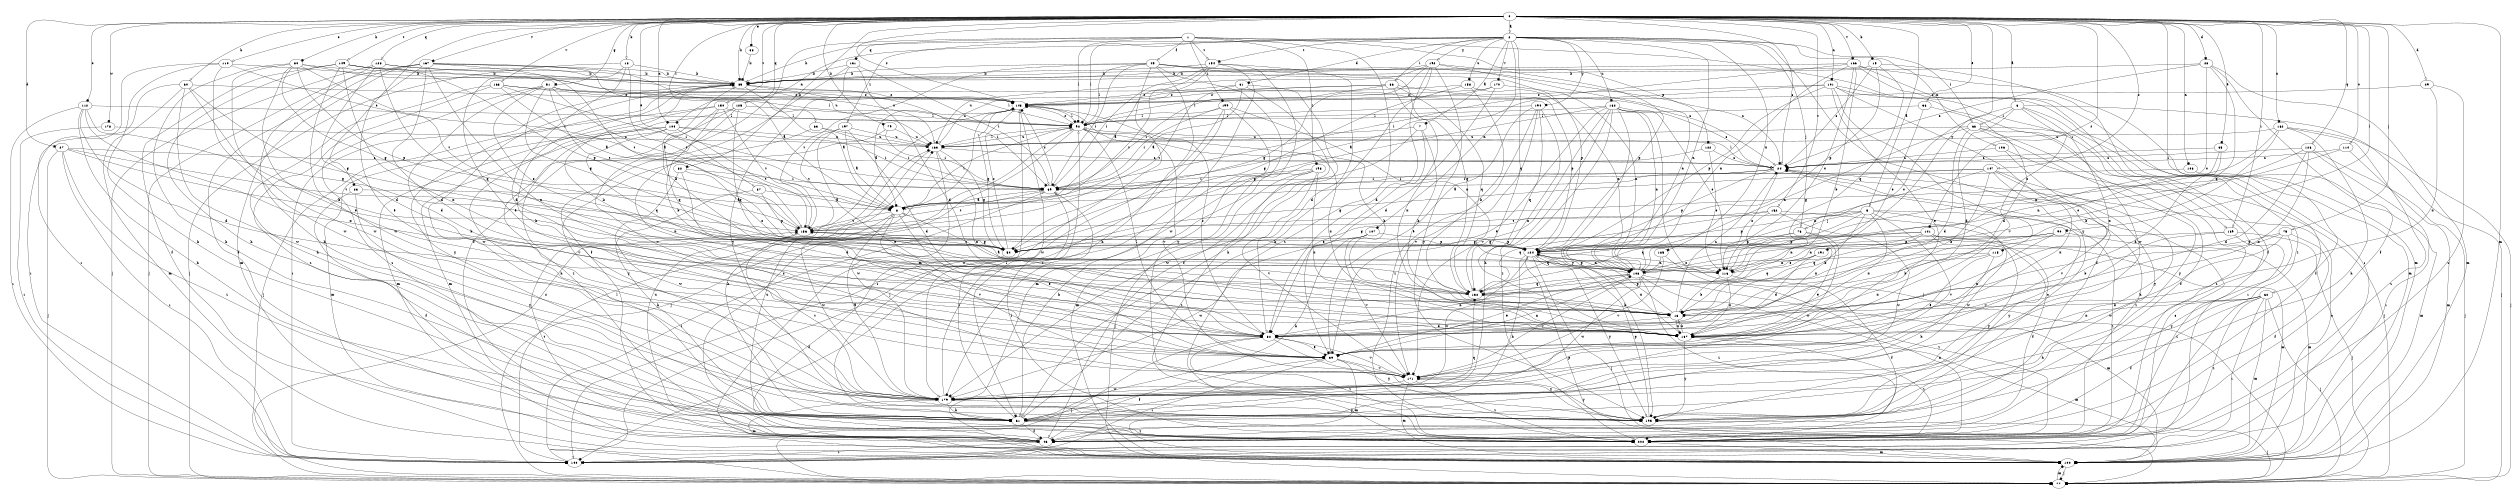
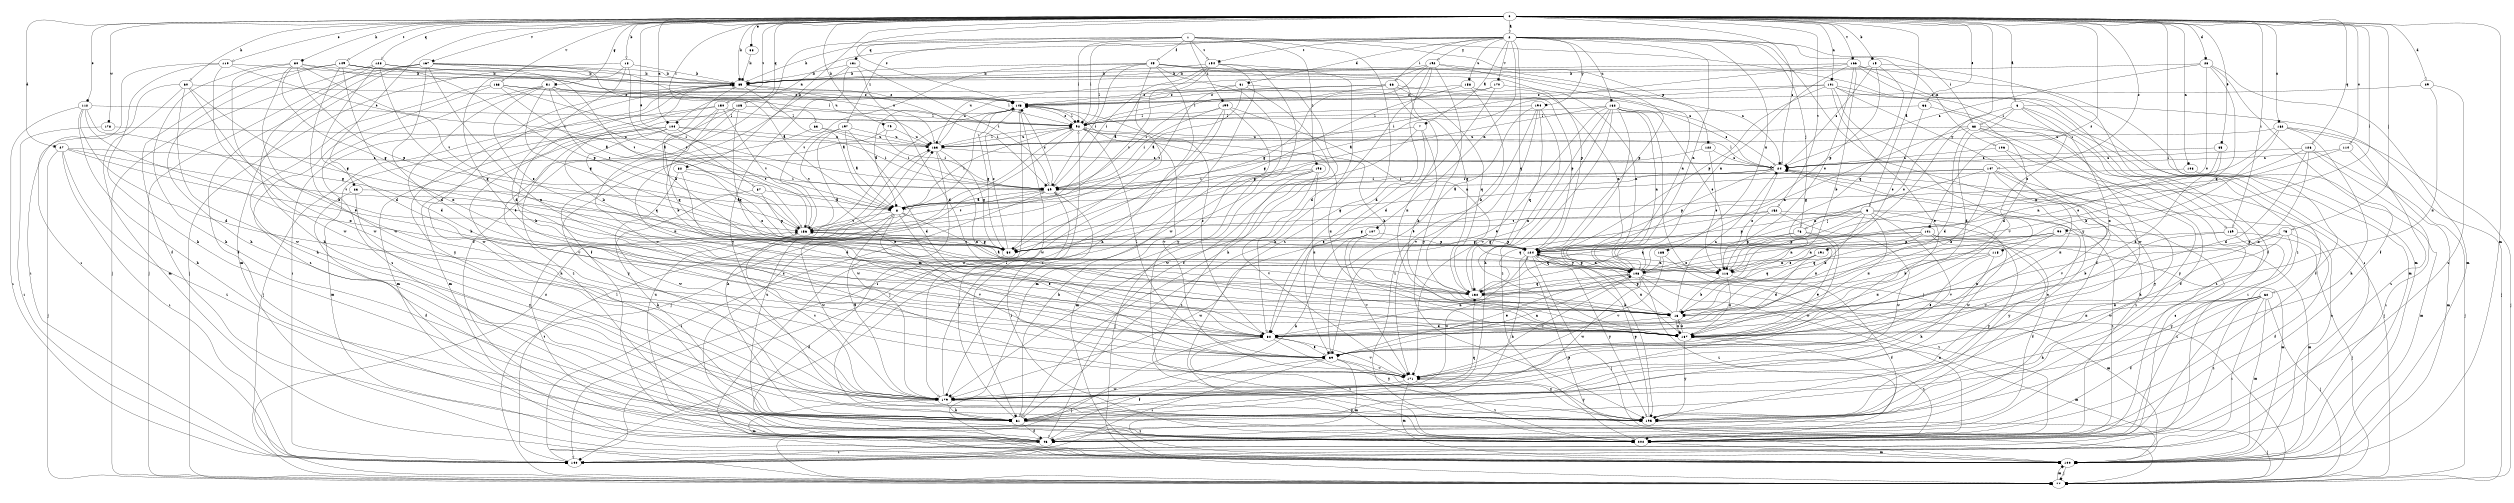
(734, 285) -> none
(1307, 345) -> (1307, 345)
